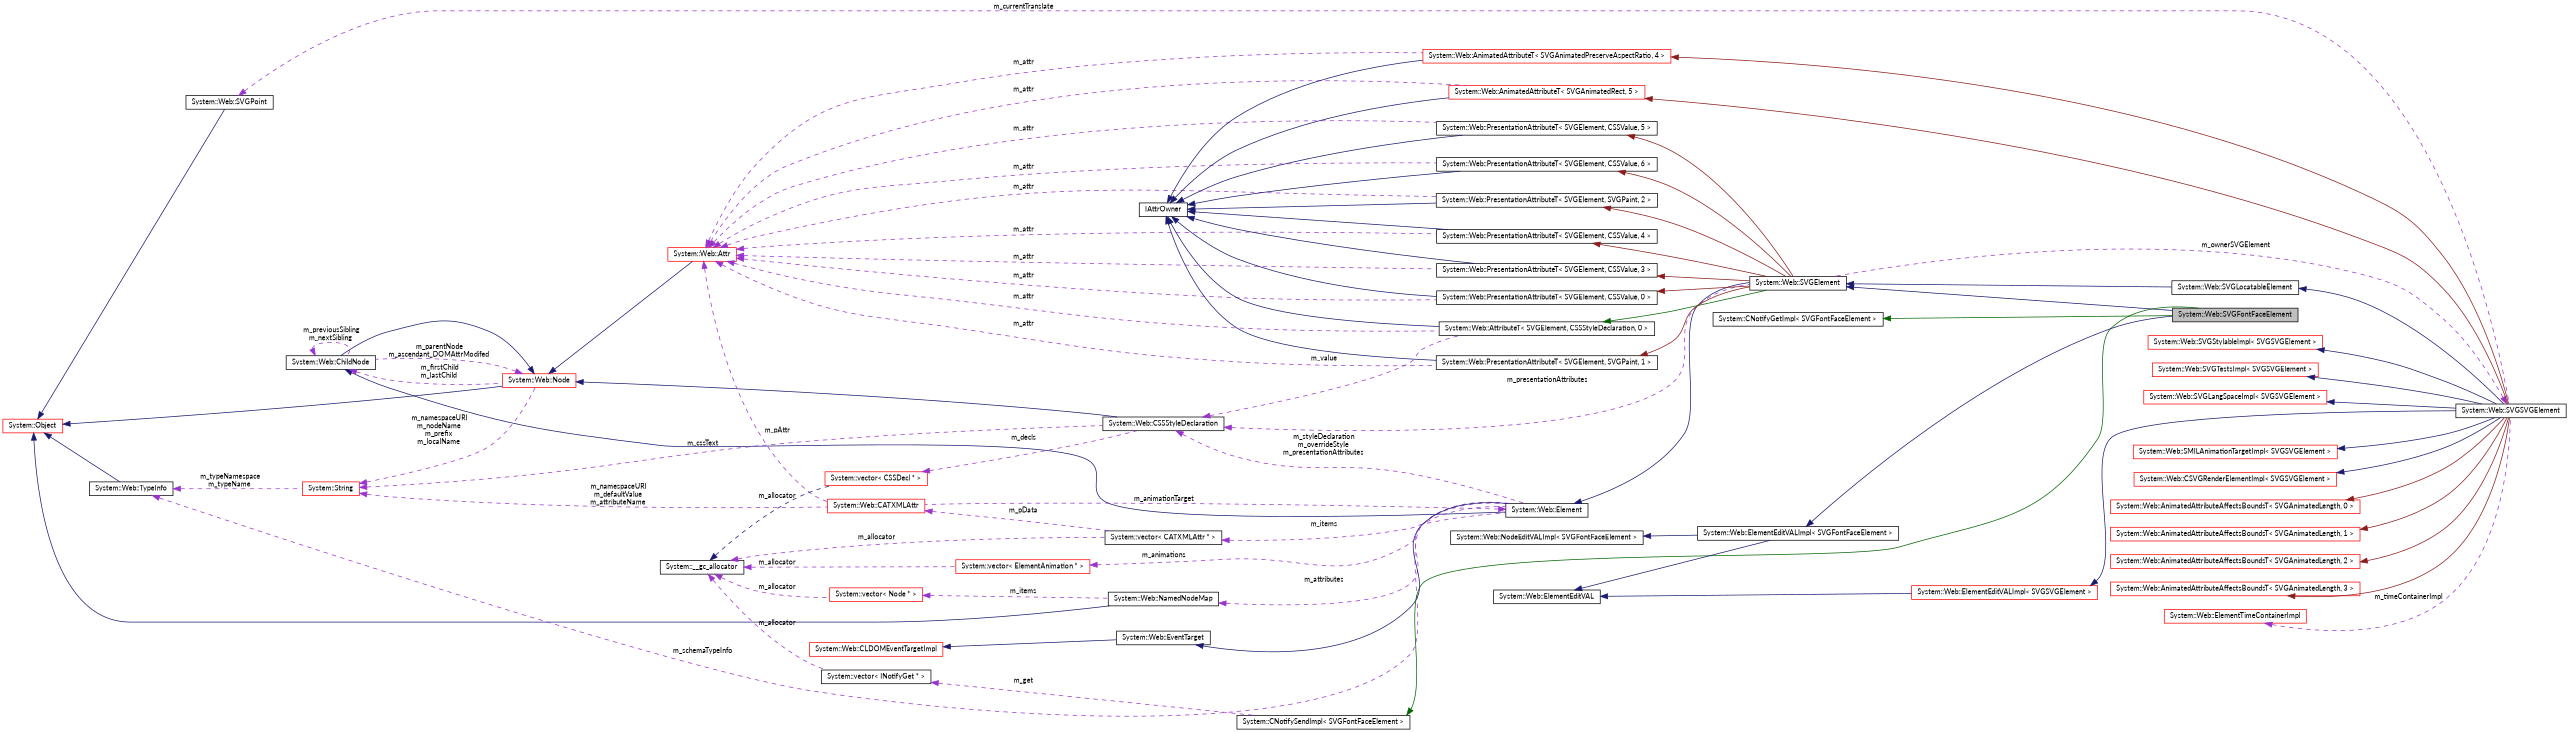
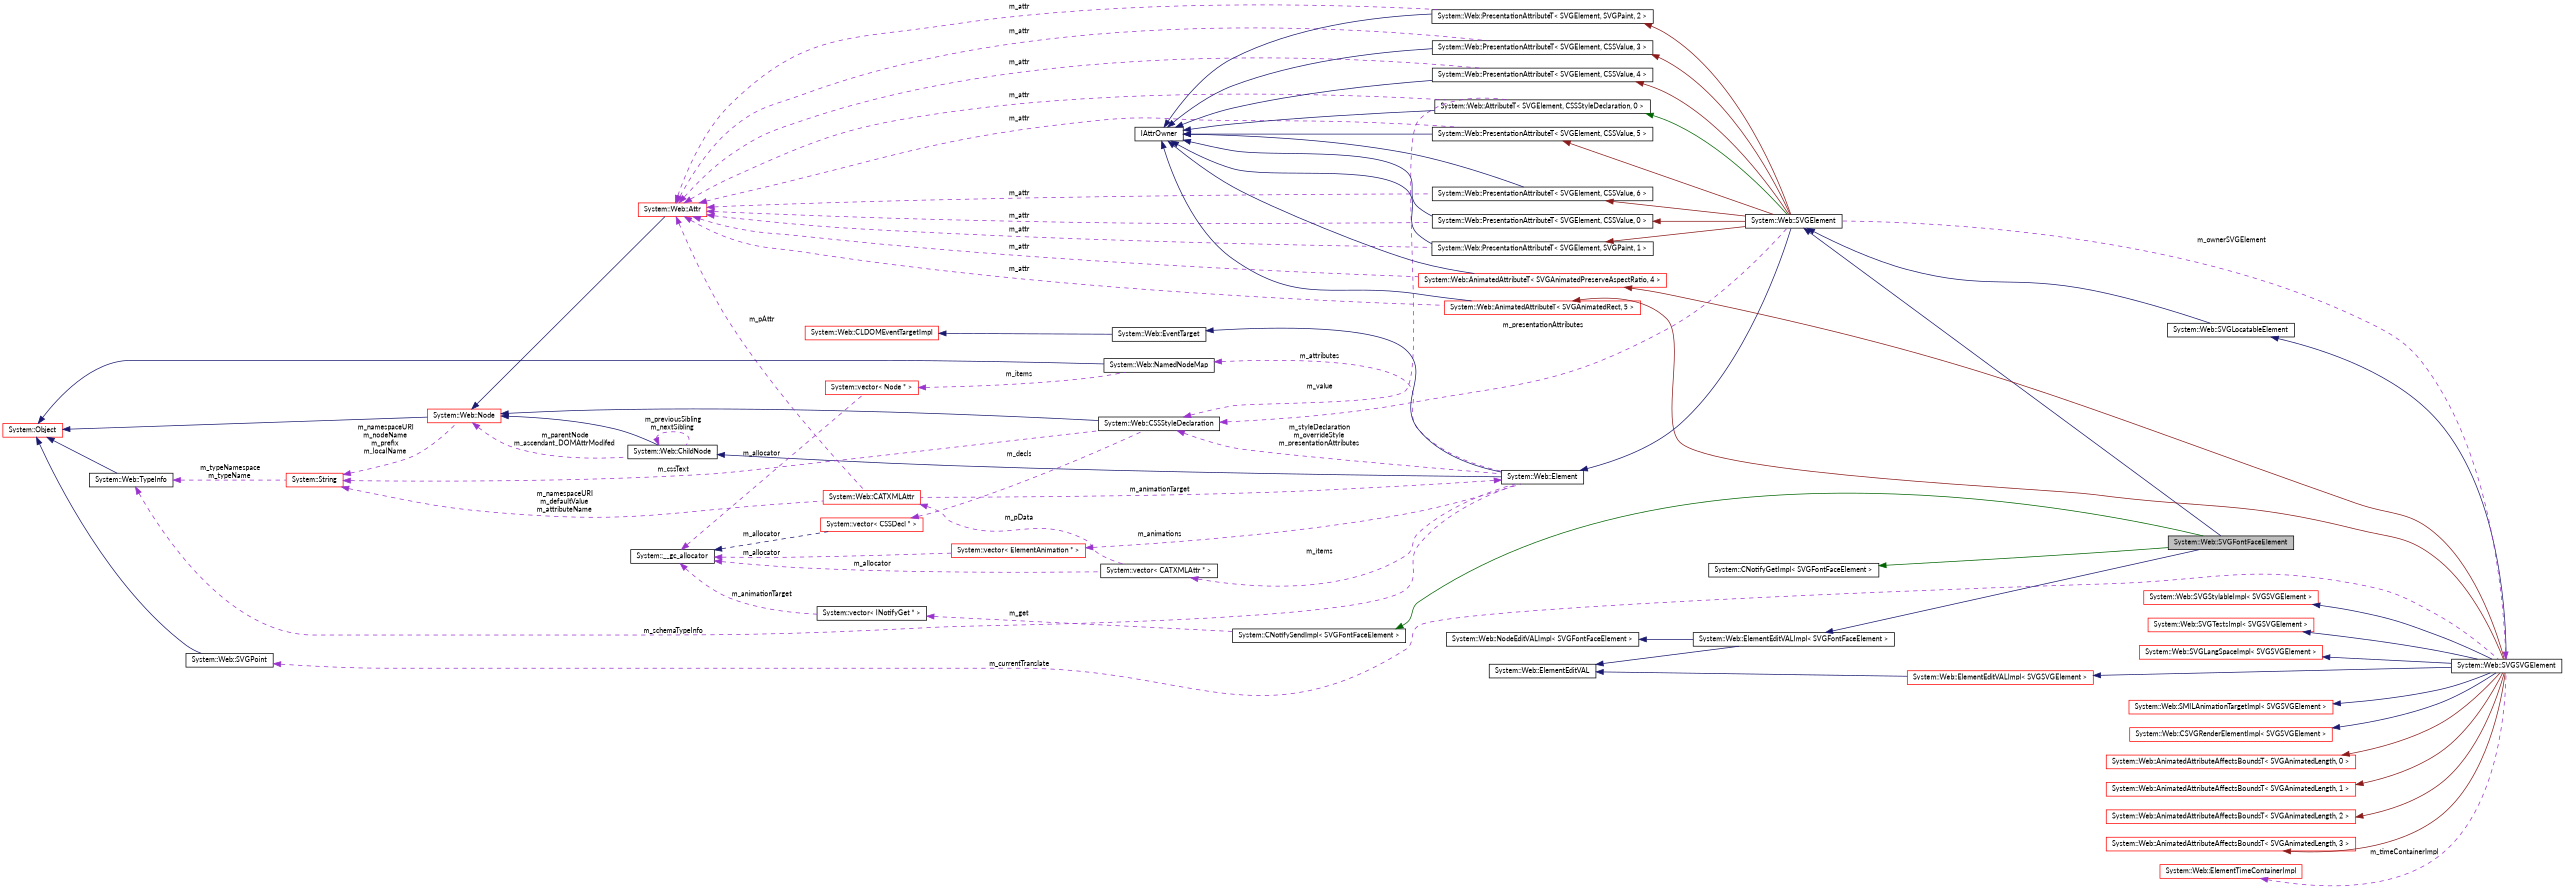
(429, 384) -> none
(777, 623) -> (761, 594)
